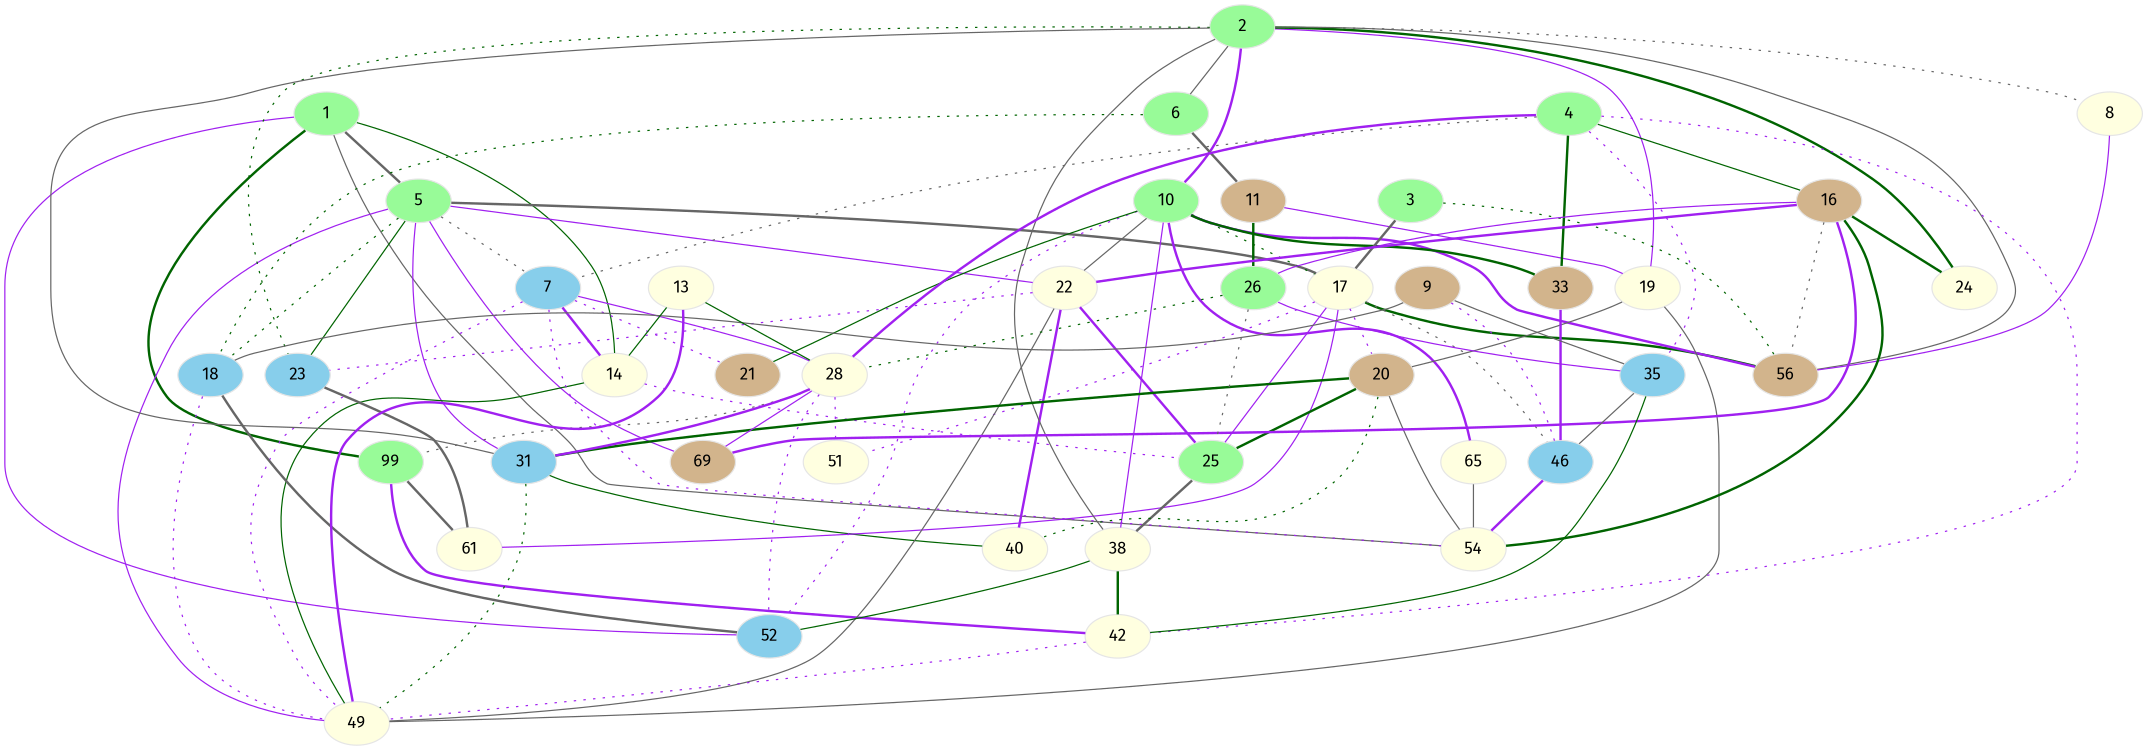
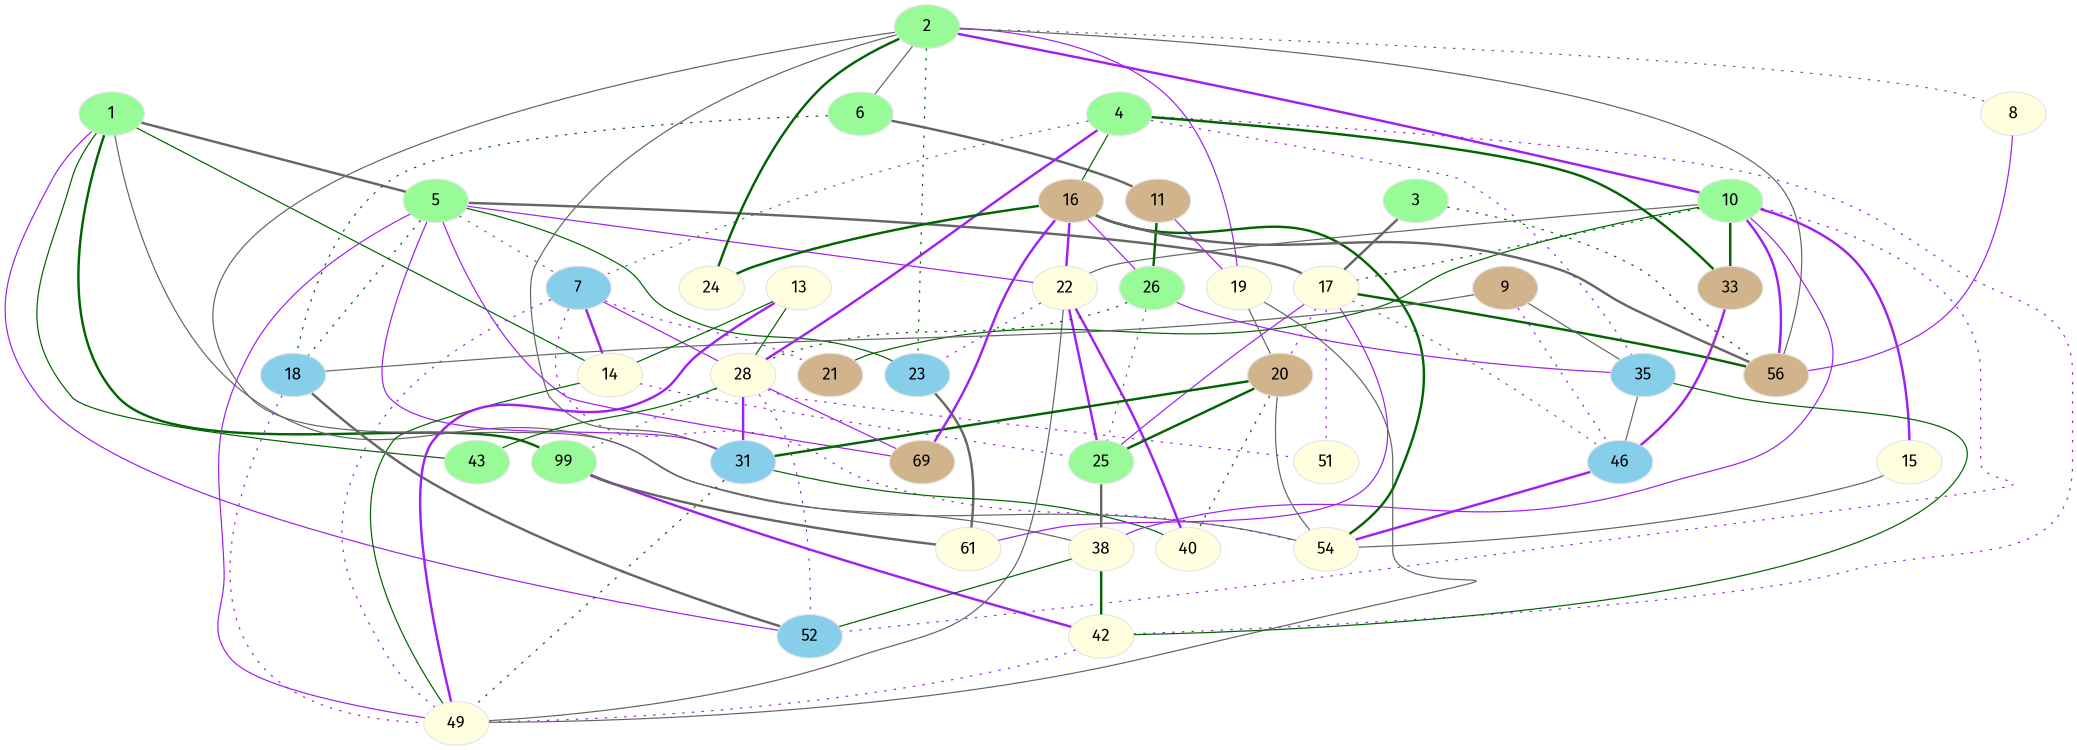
(1807, 288) -> (1433, 244)
none -> (477, 462)
(1473, 462) -> (1909, 462)
